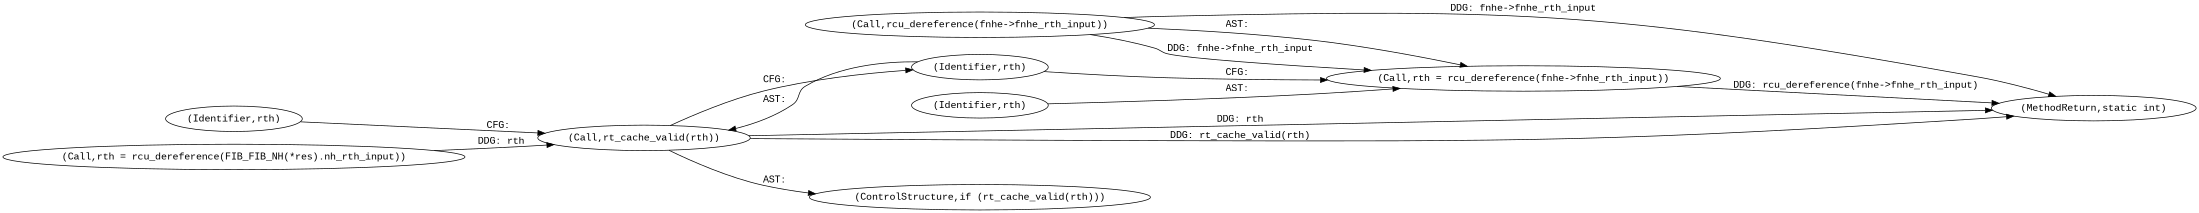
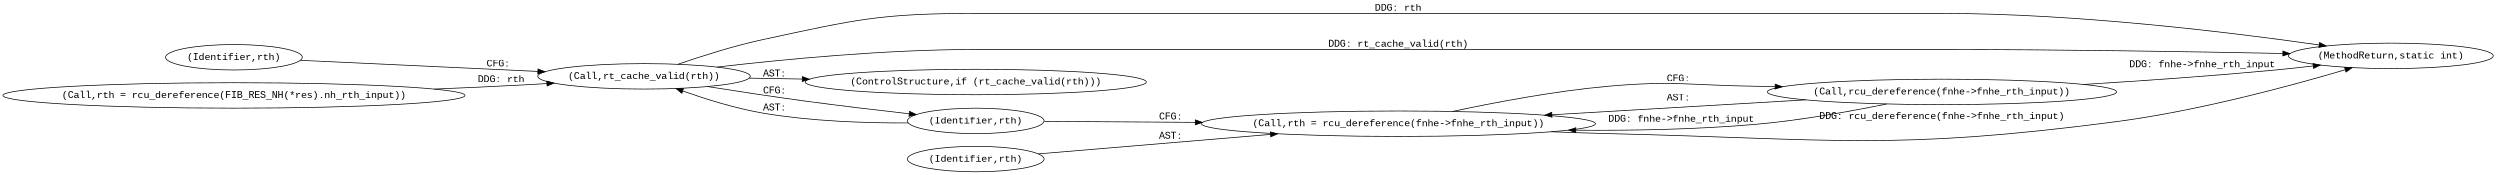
none -> (1613, 86)
(234, 157) -> (234, 95)
